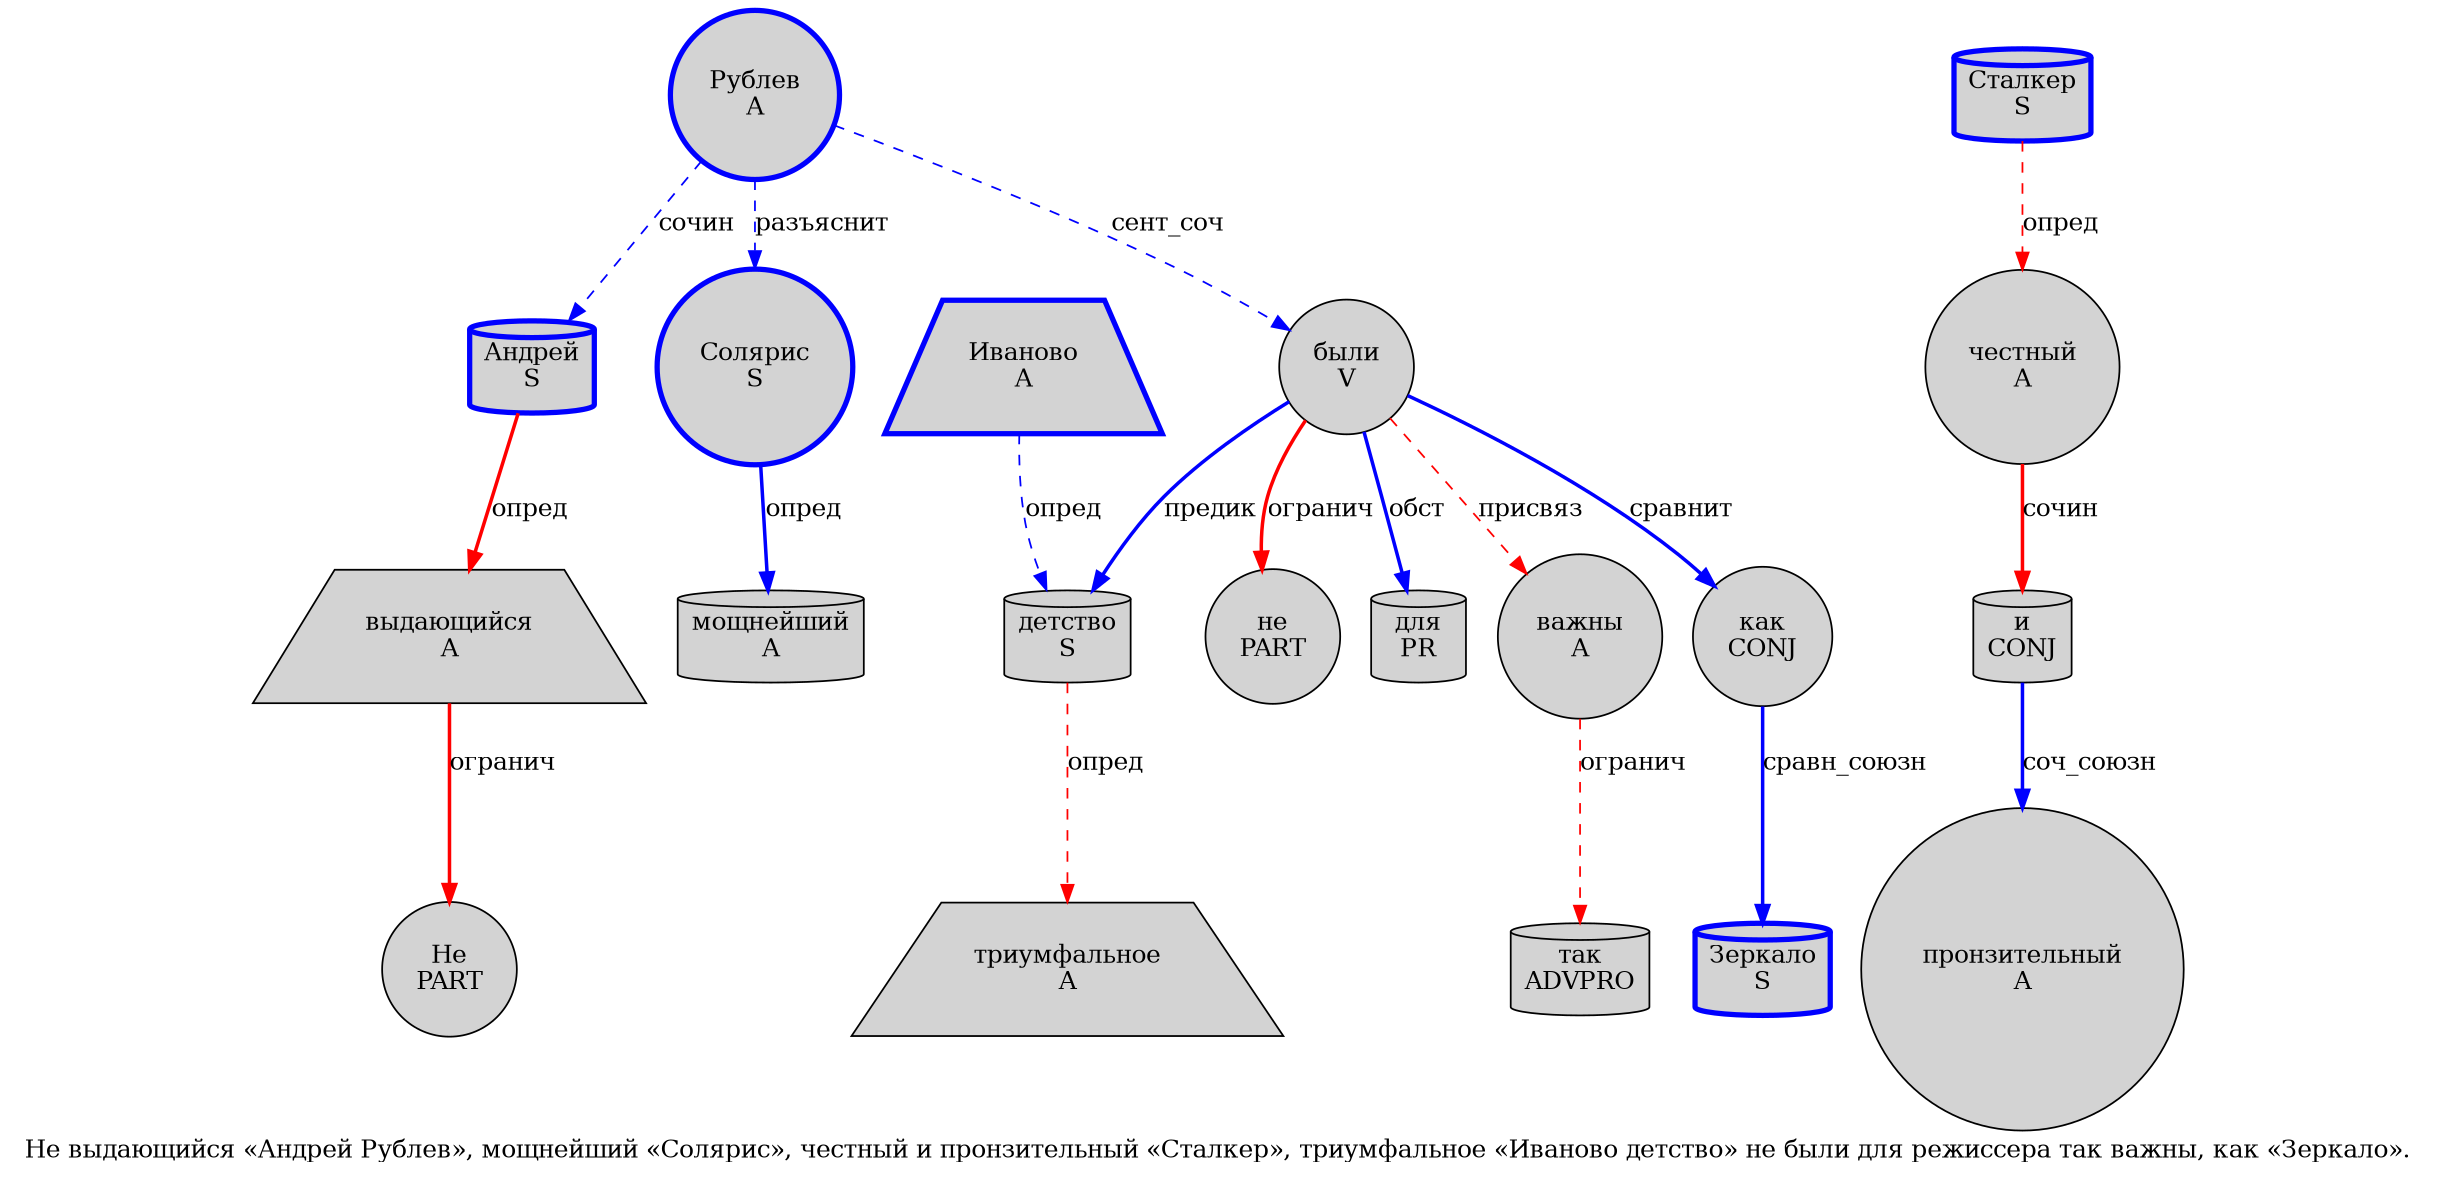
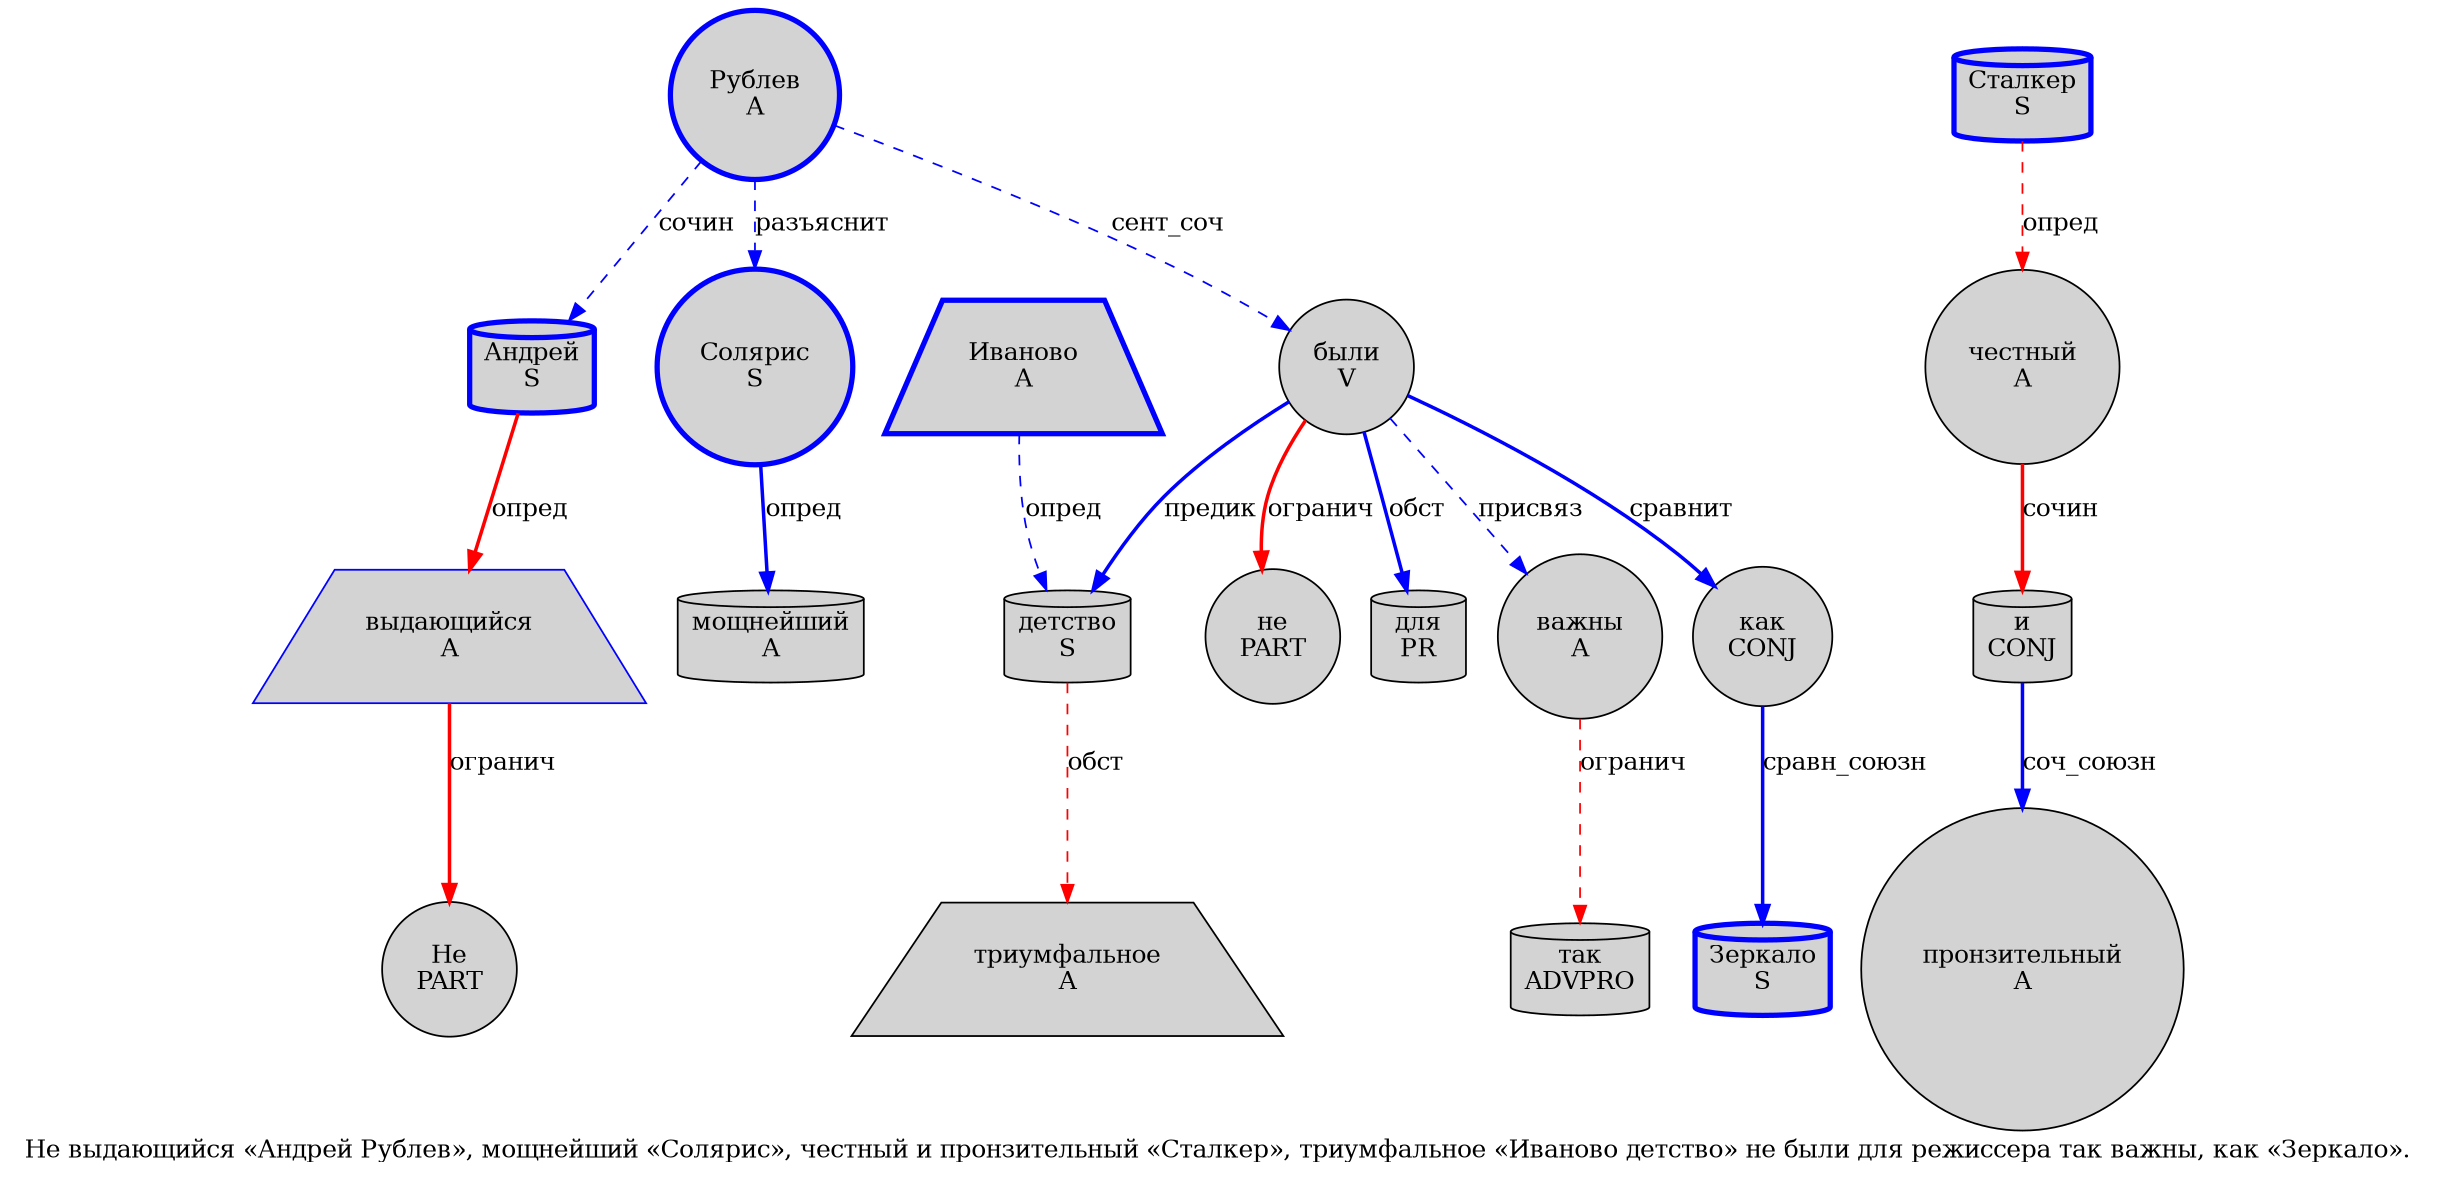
(1452, 489) -> (1452, 489)
(449, 636) -> (449, 636)
(1105, 763) -> (1096, 763)
